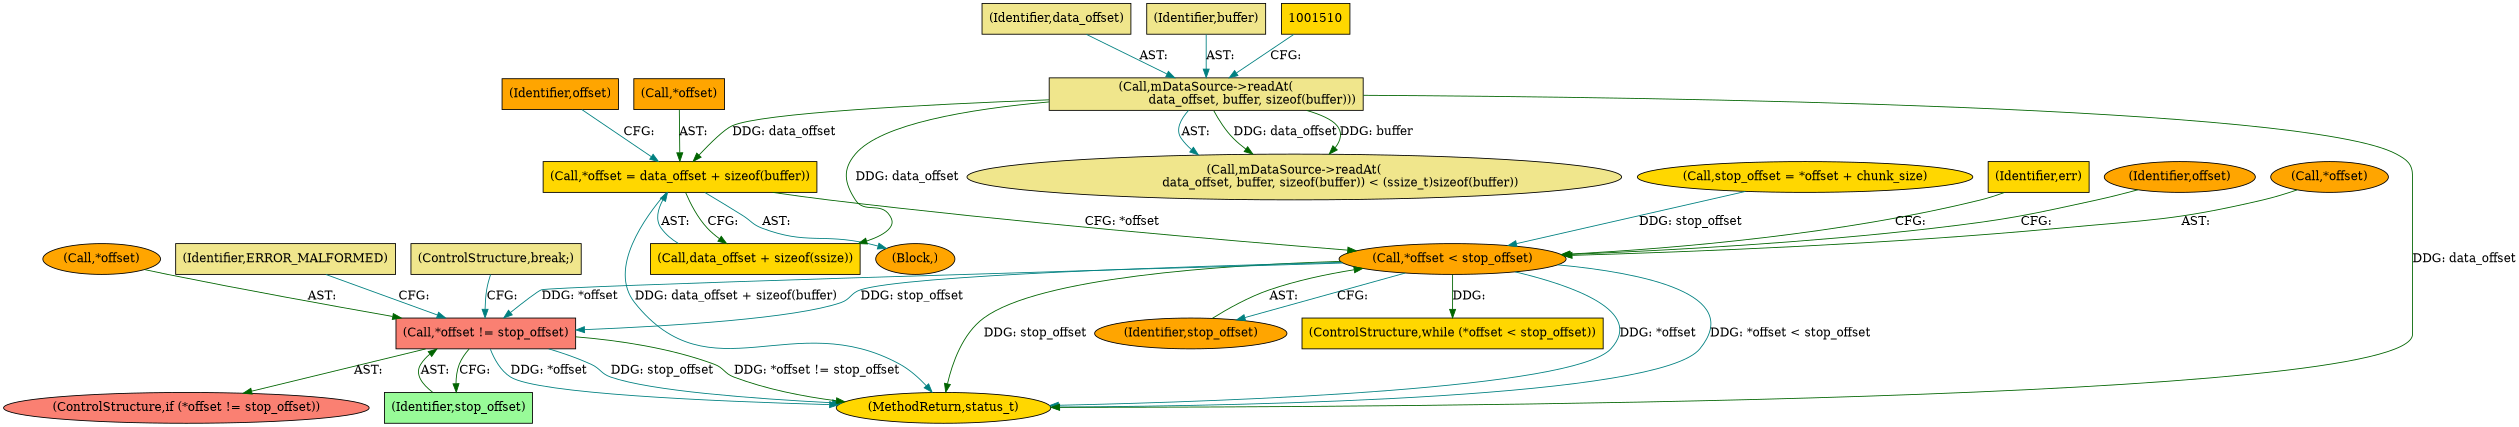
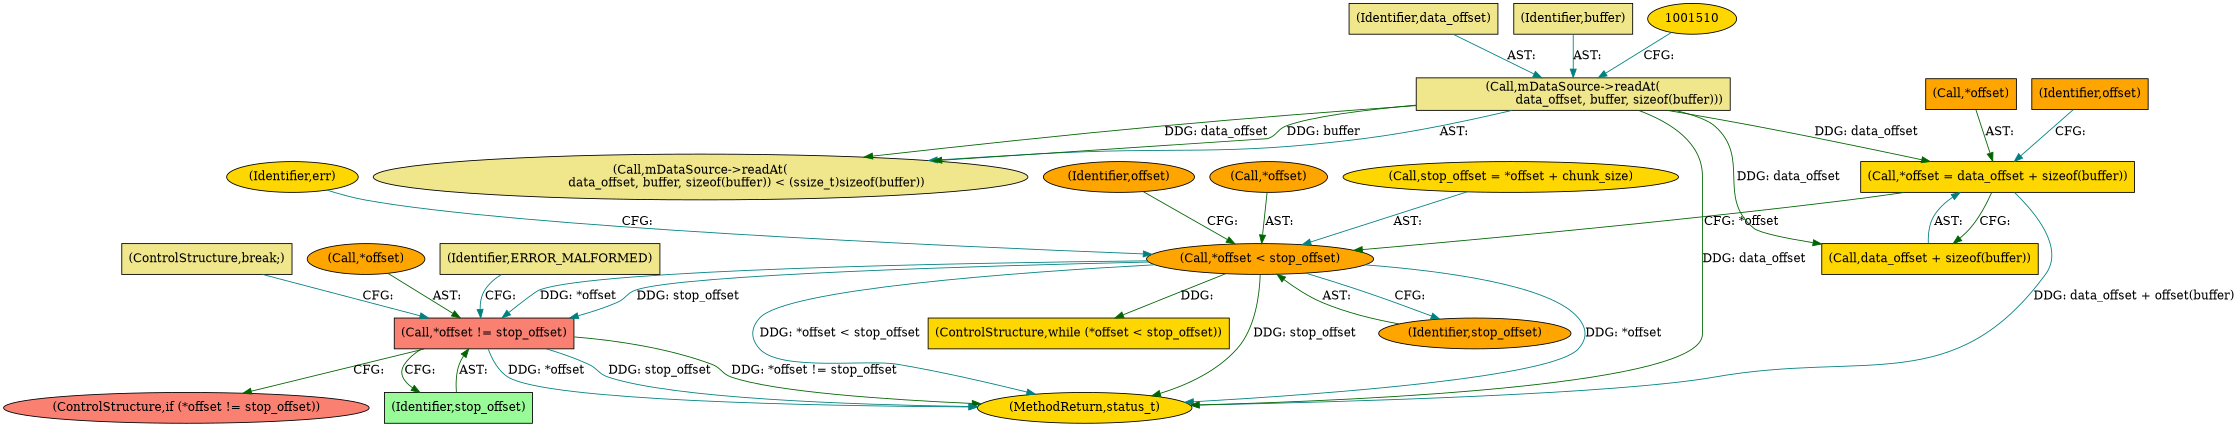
(1316, 19) -> (1692, 19)
(2039, 177) -> (292, 177)
(1691, 222) -> (1410, 222)
(1789, 234) -> (734, 234)
(755, 259) -> (1930, 259)
(915, 259) -> none
(736, 296) -> (2134, 296)
(370, 371) -> (371, 371)
